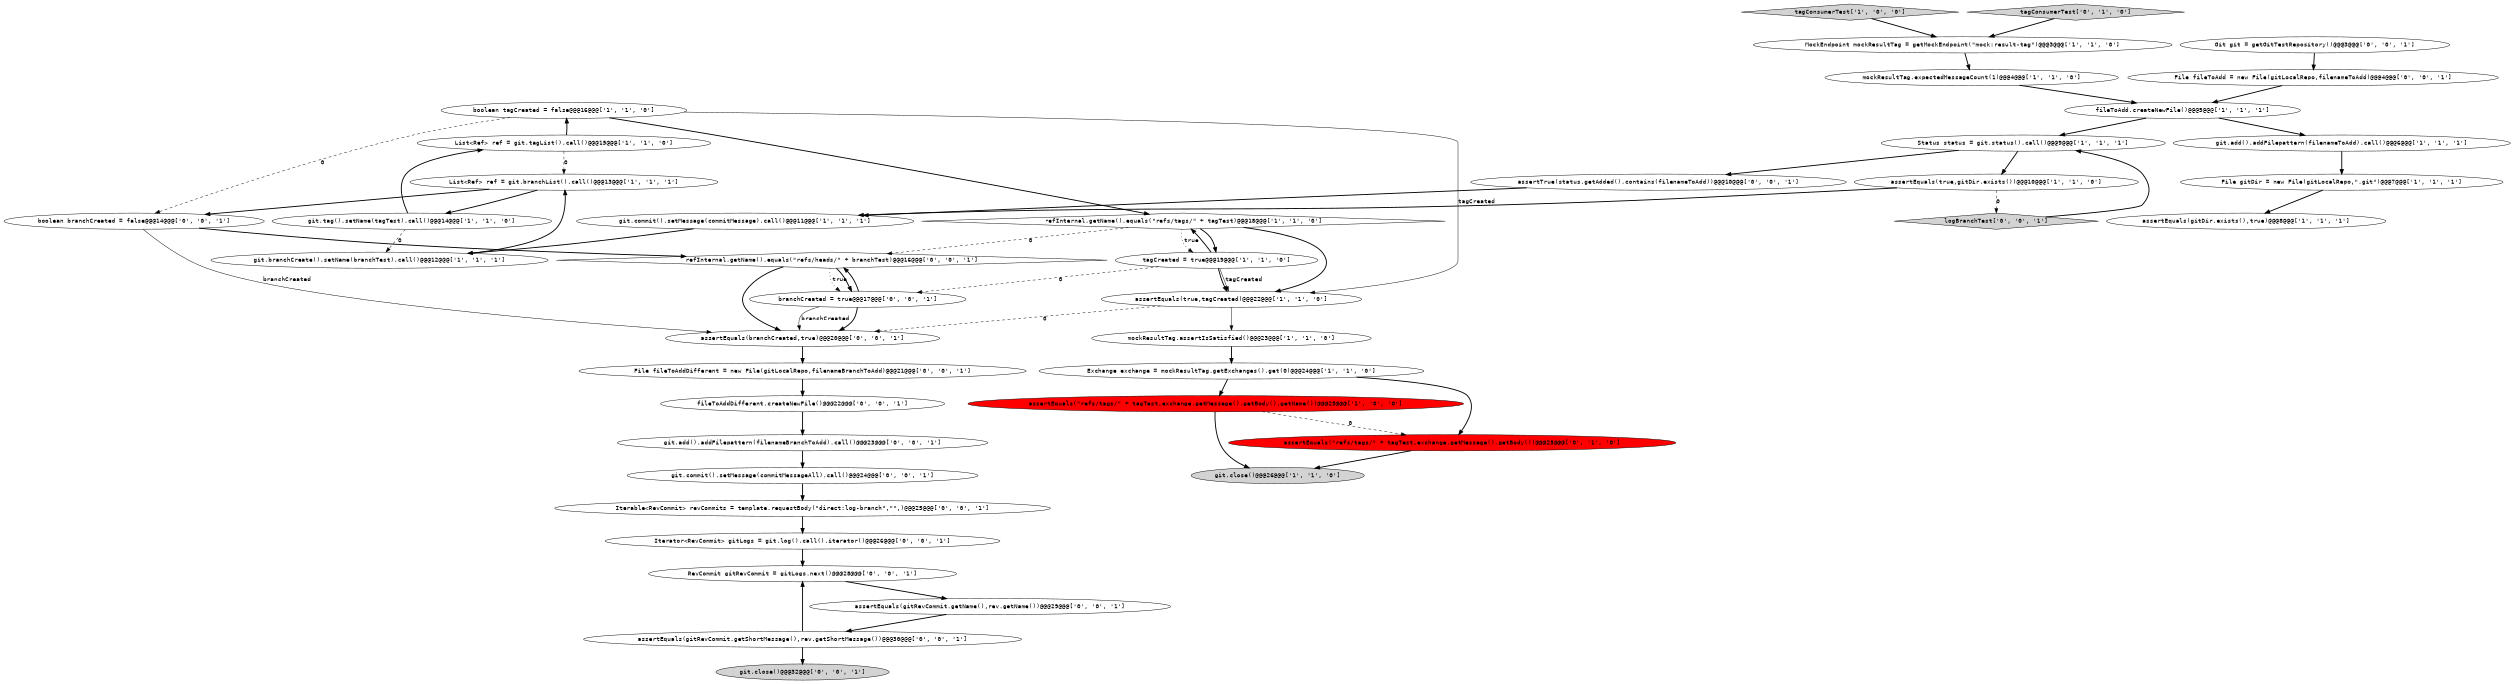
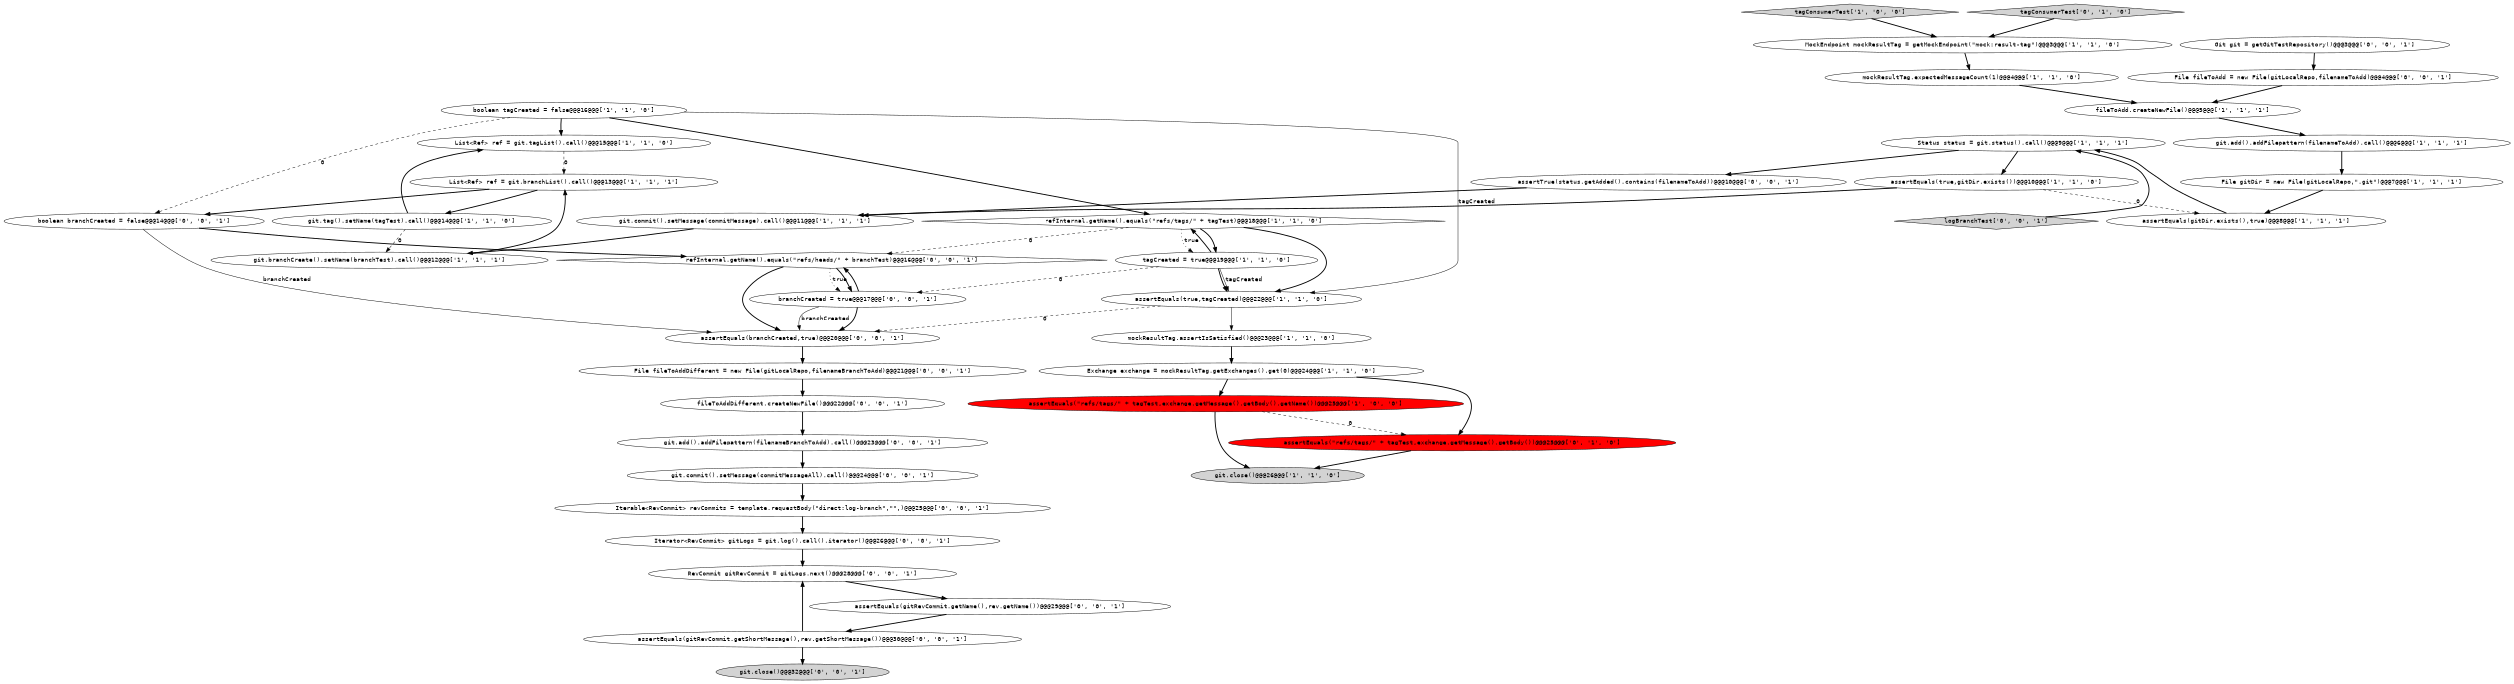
(2105, 126) -> (2163, 181)
(567, 129) -> (561, 125)
(1996, 199) -> (2119, 201)
